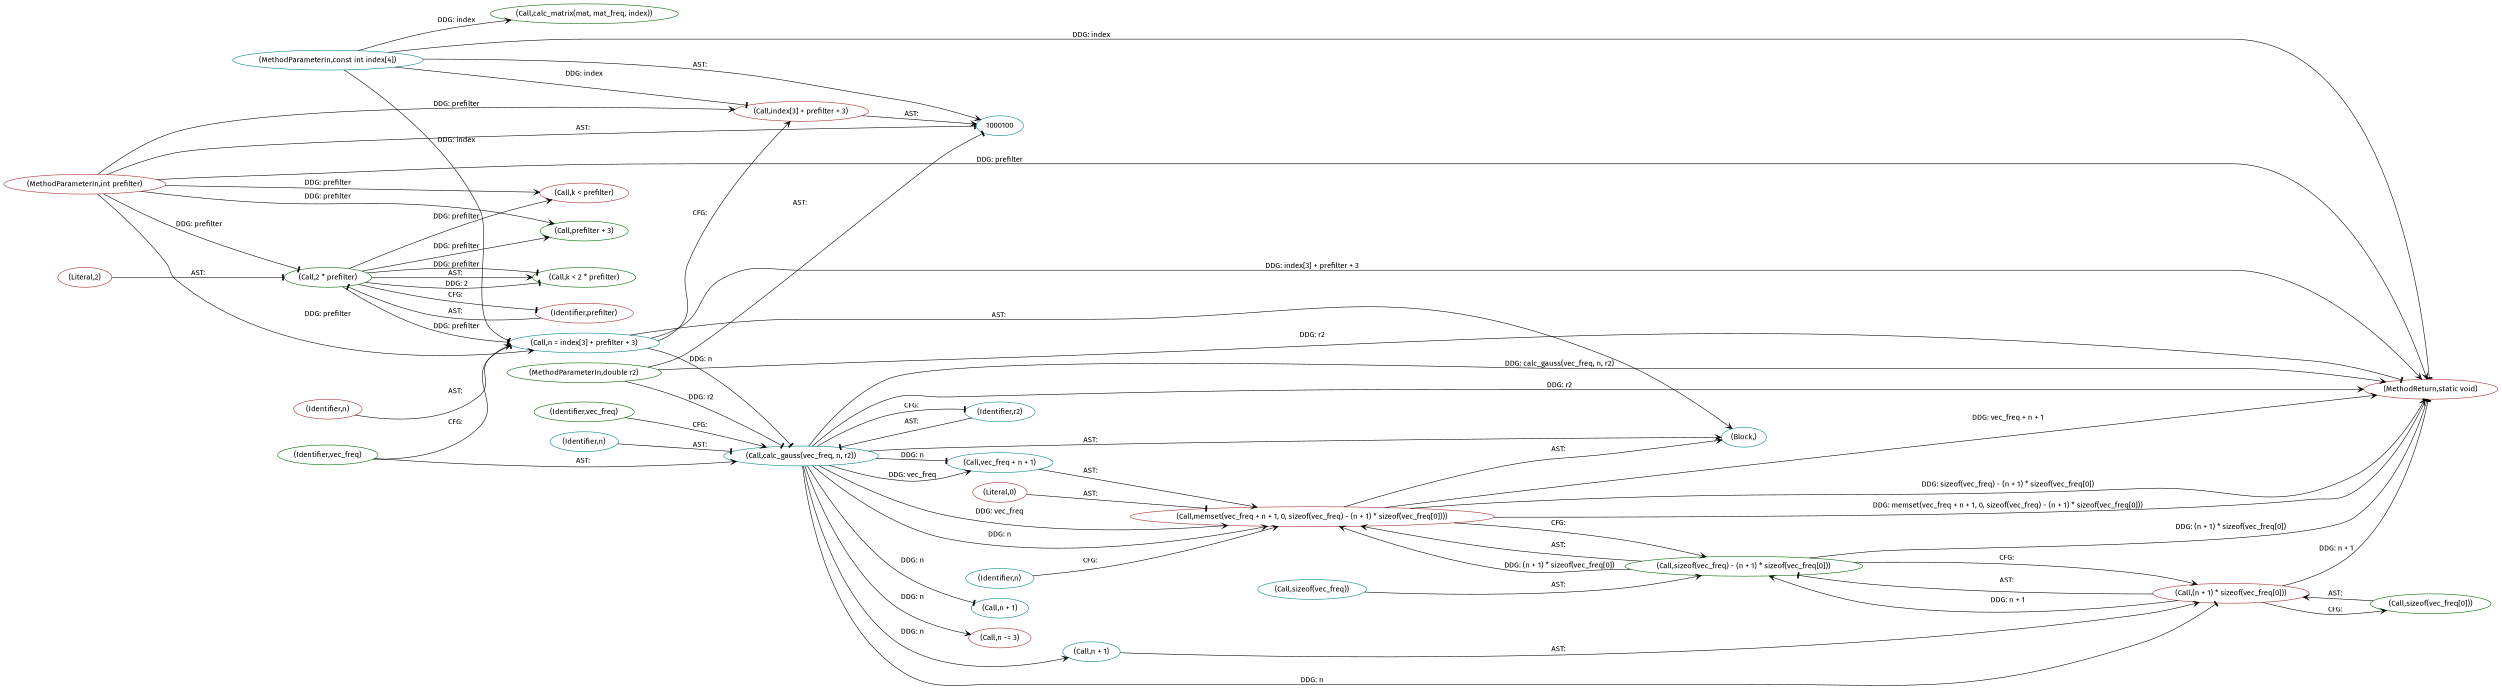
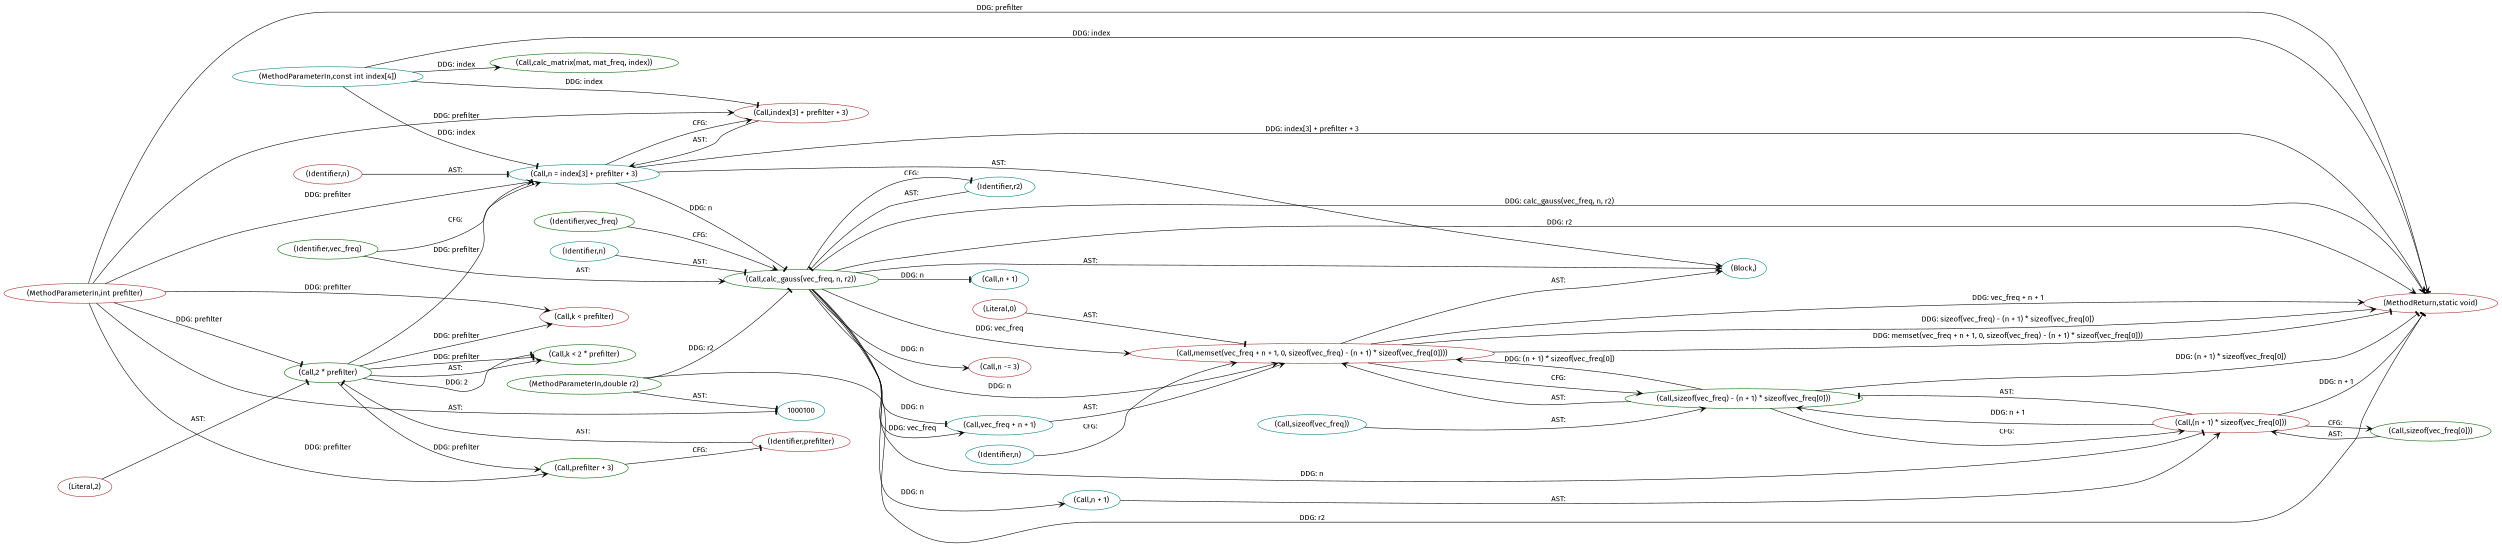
(701, 70) -> none
(916, 120) -> (700, 150)
(446, 301) -> (692, 457)
(801, 456) -> (801, 280)
